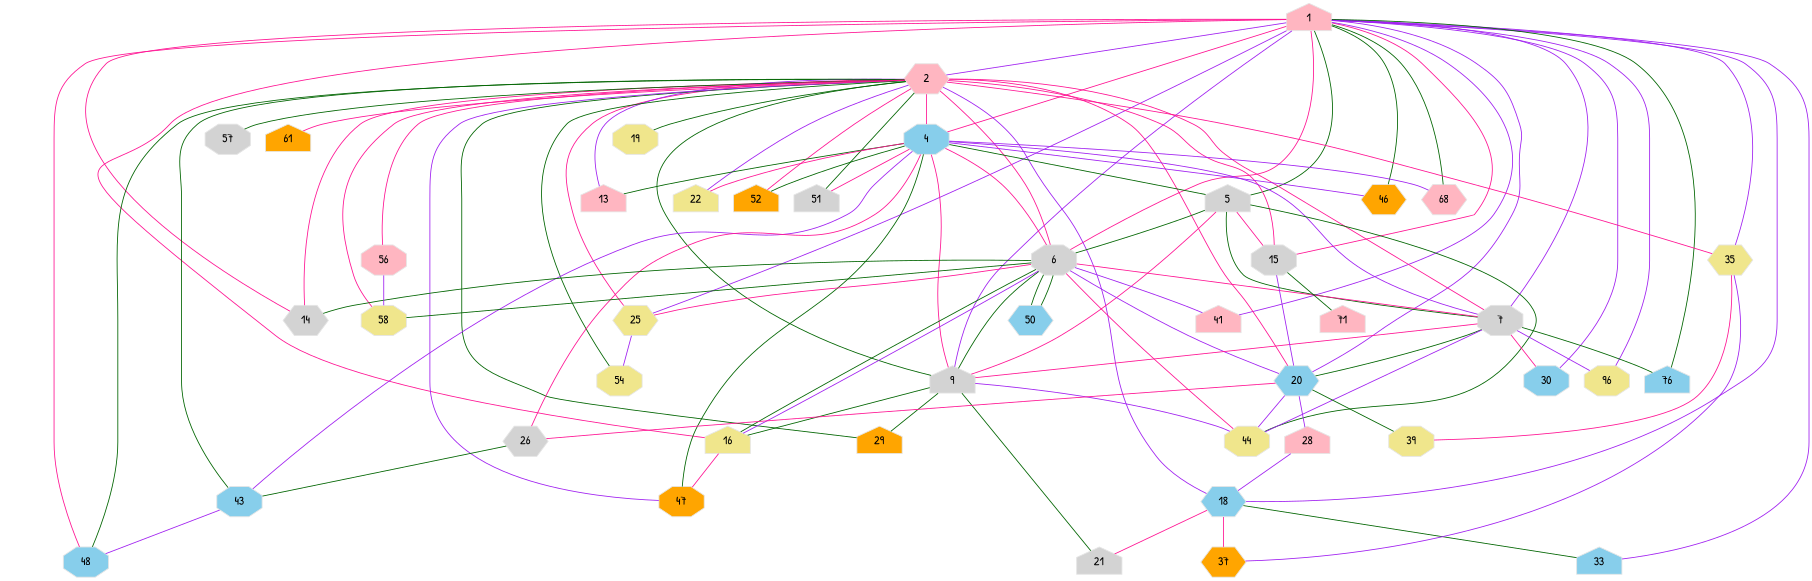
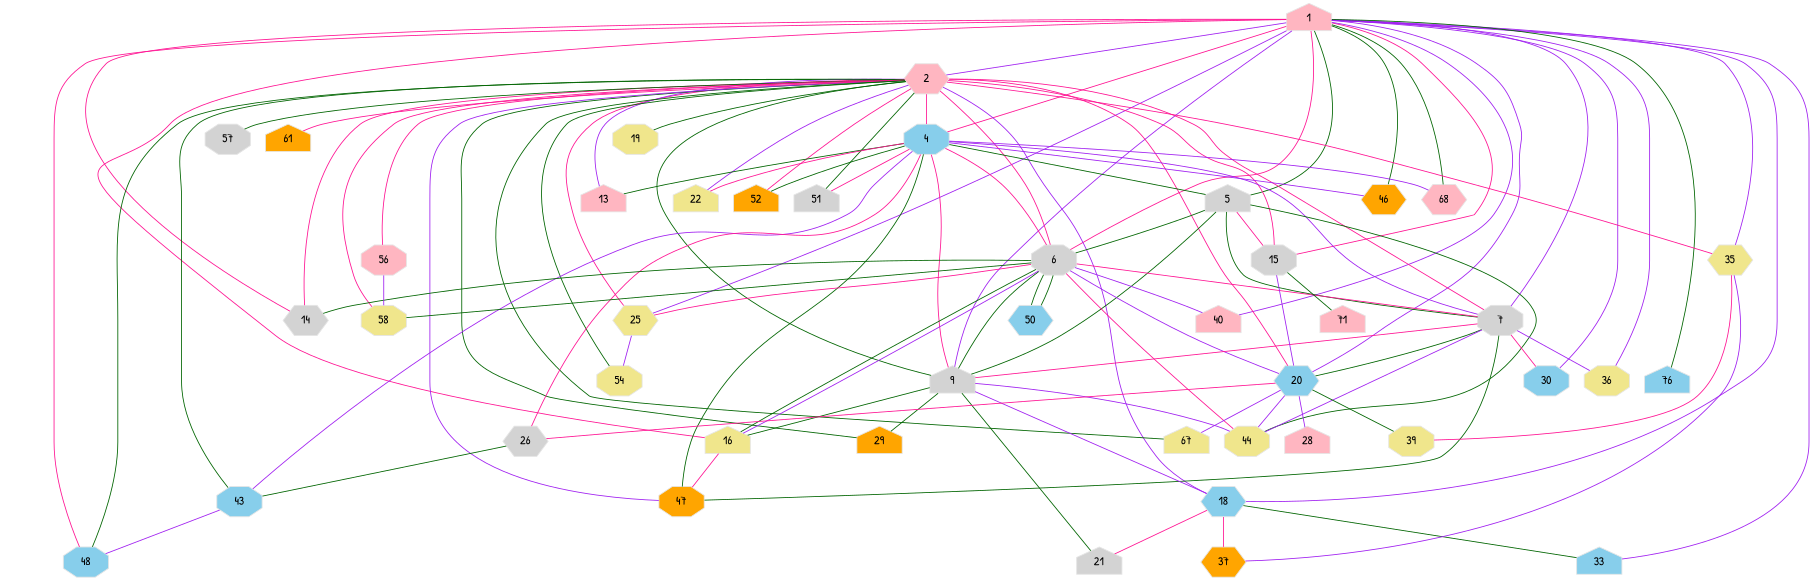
(1097, 312) -> (1097, 312)
(1218, 320) -> (1218, 320)
(1588, 348) -> (1142, 483)
(1607, 381) -> (1607, 381)
none -> (1187, 441)
(1264, 472) -> (1091, 443)
